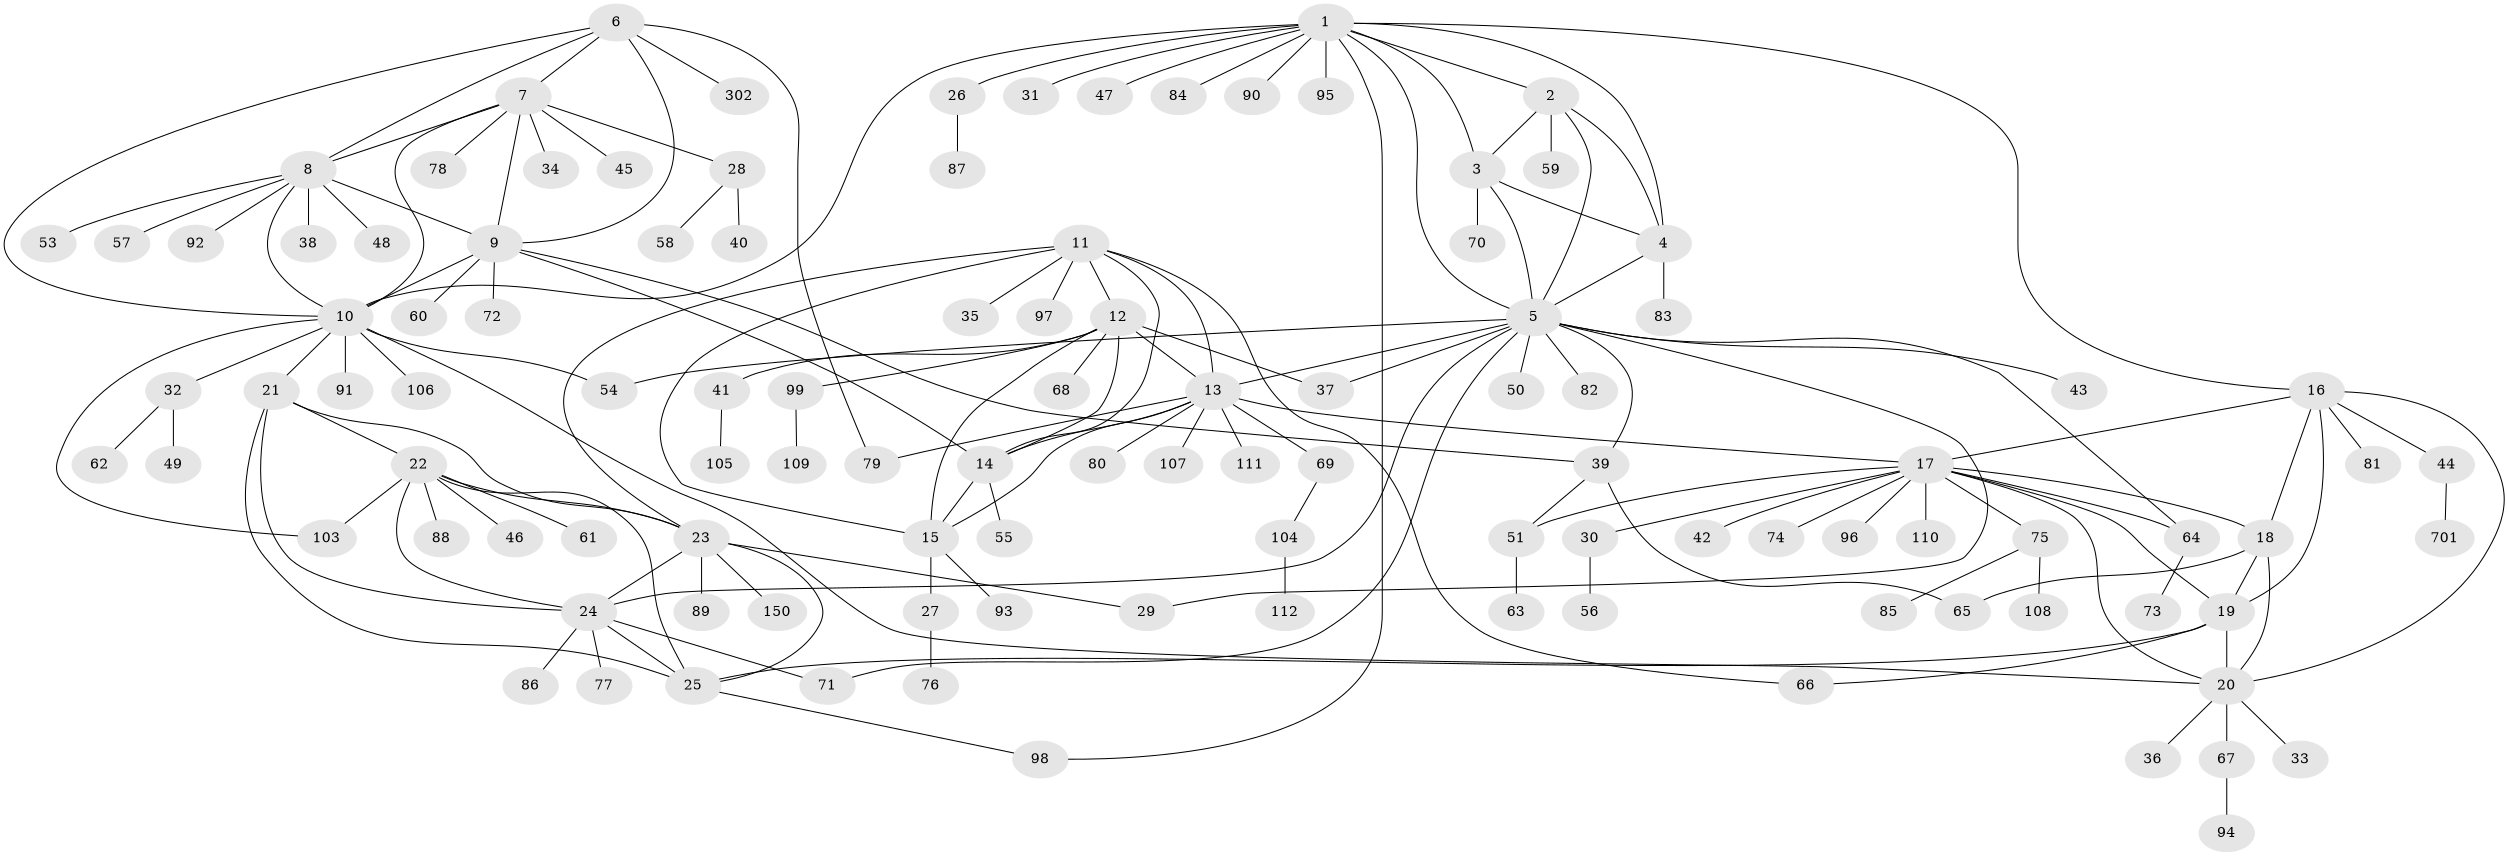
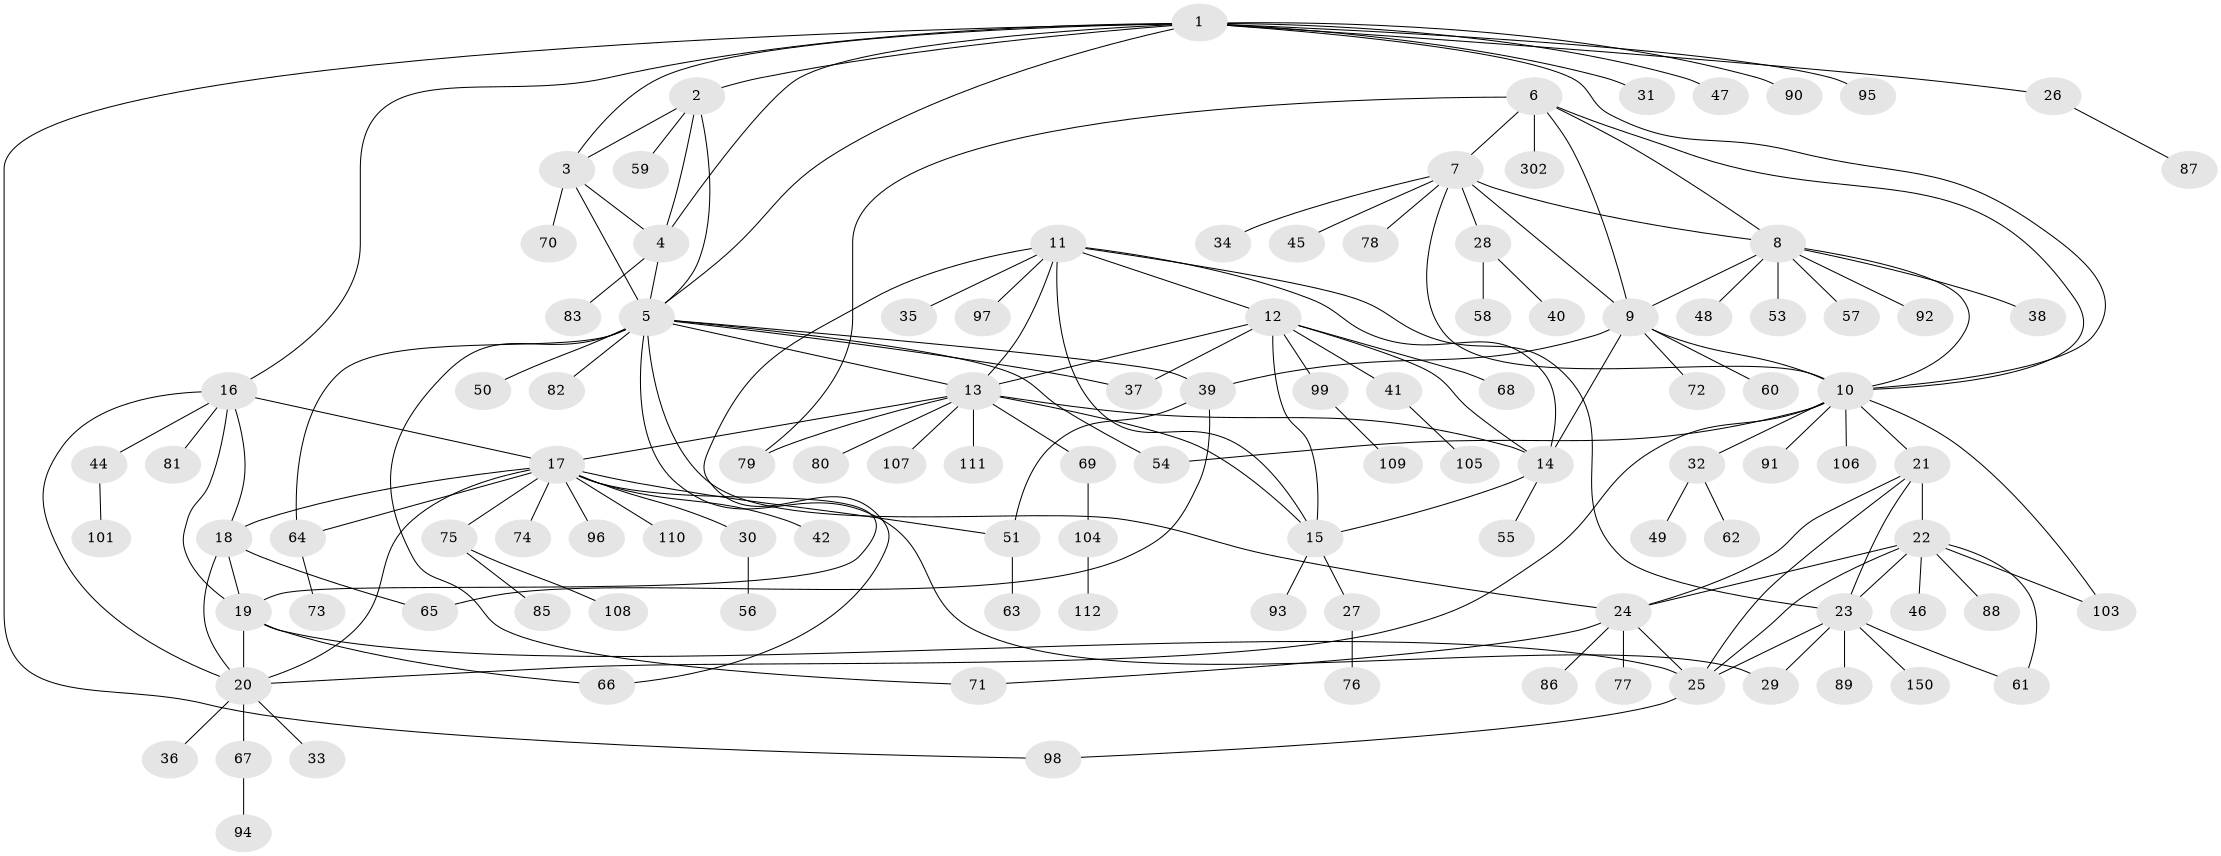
(1179, 96) -> none
(2079, 391) -> none
(2445, 538) -> (101, 538)
(645, 575) -> (1931, 651)
